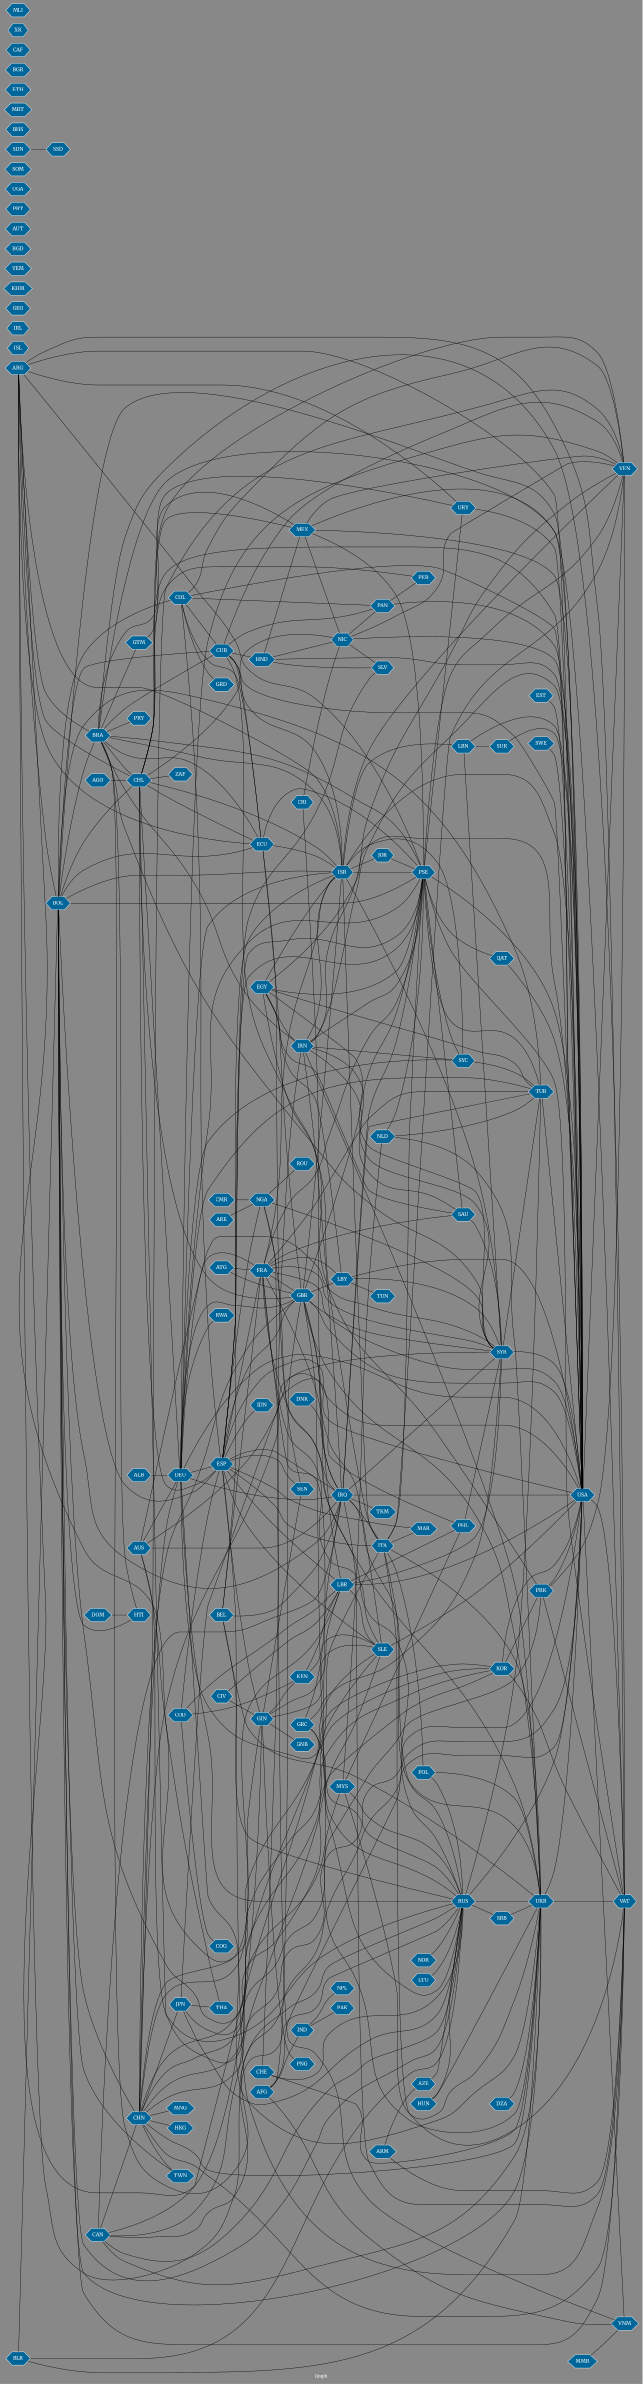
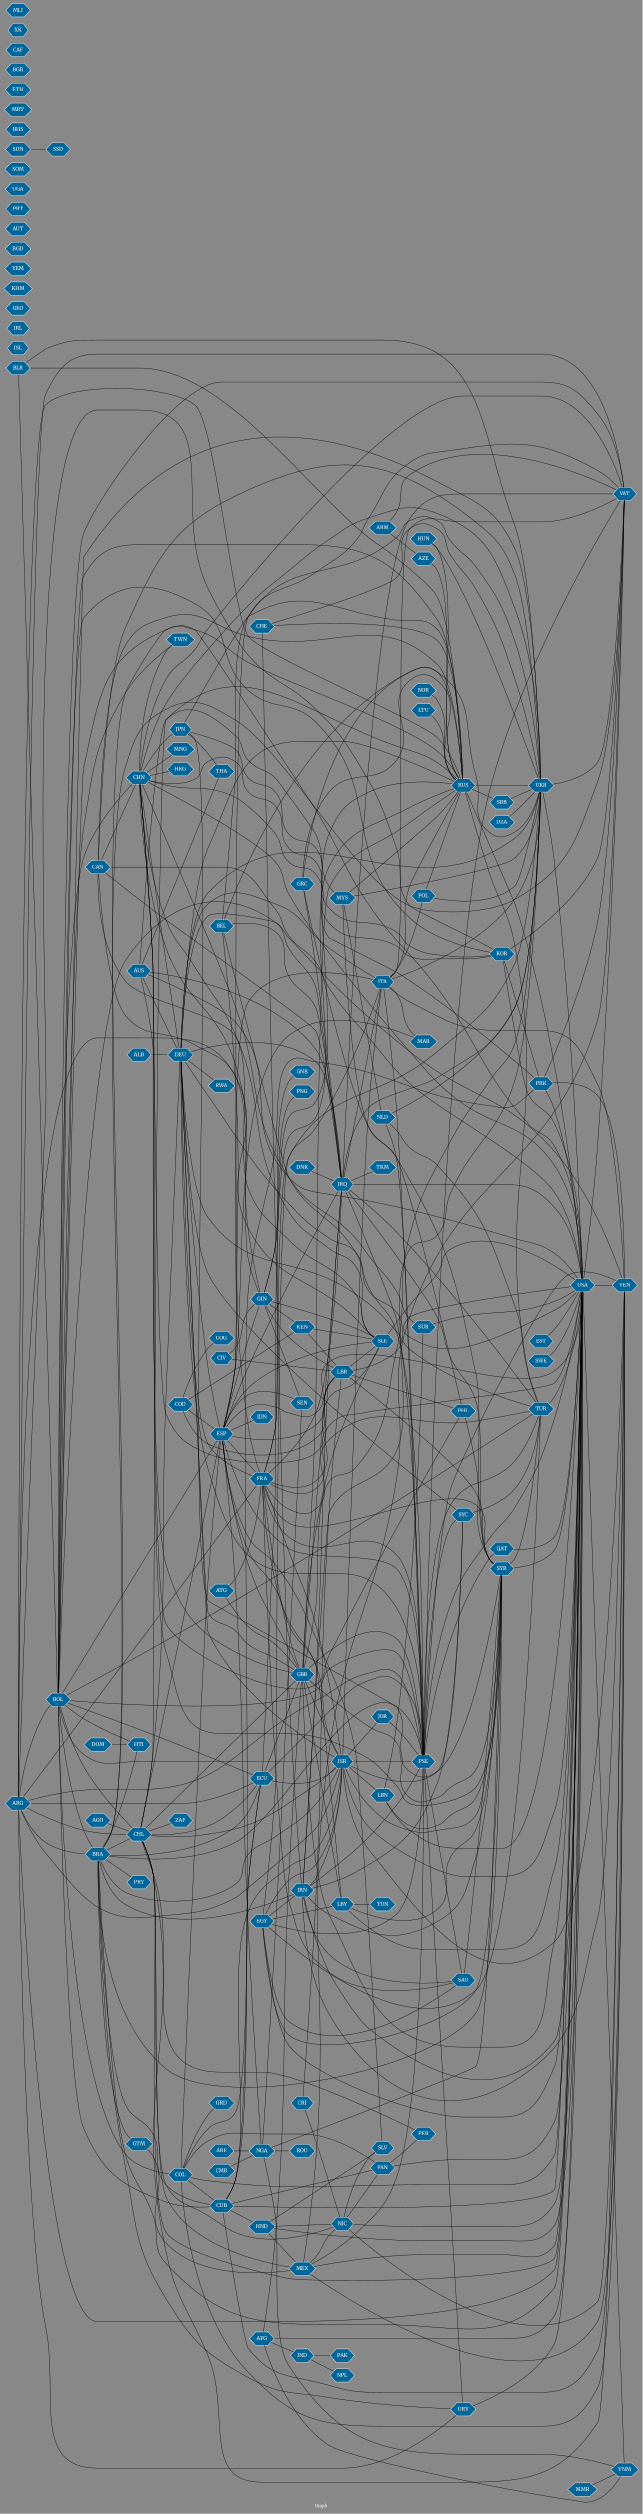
(155, 1120) -> (252, 1072)
none -> (140, 1641)
